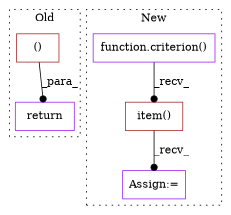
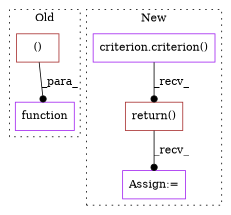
(154, 48) -> (154, 48)
(45, 116) -> (45, 116)
(154, 116) -> (154, 116)
